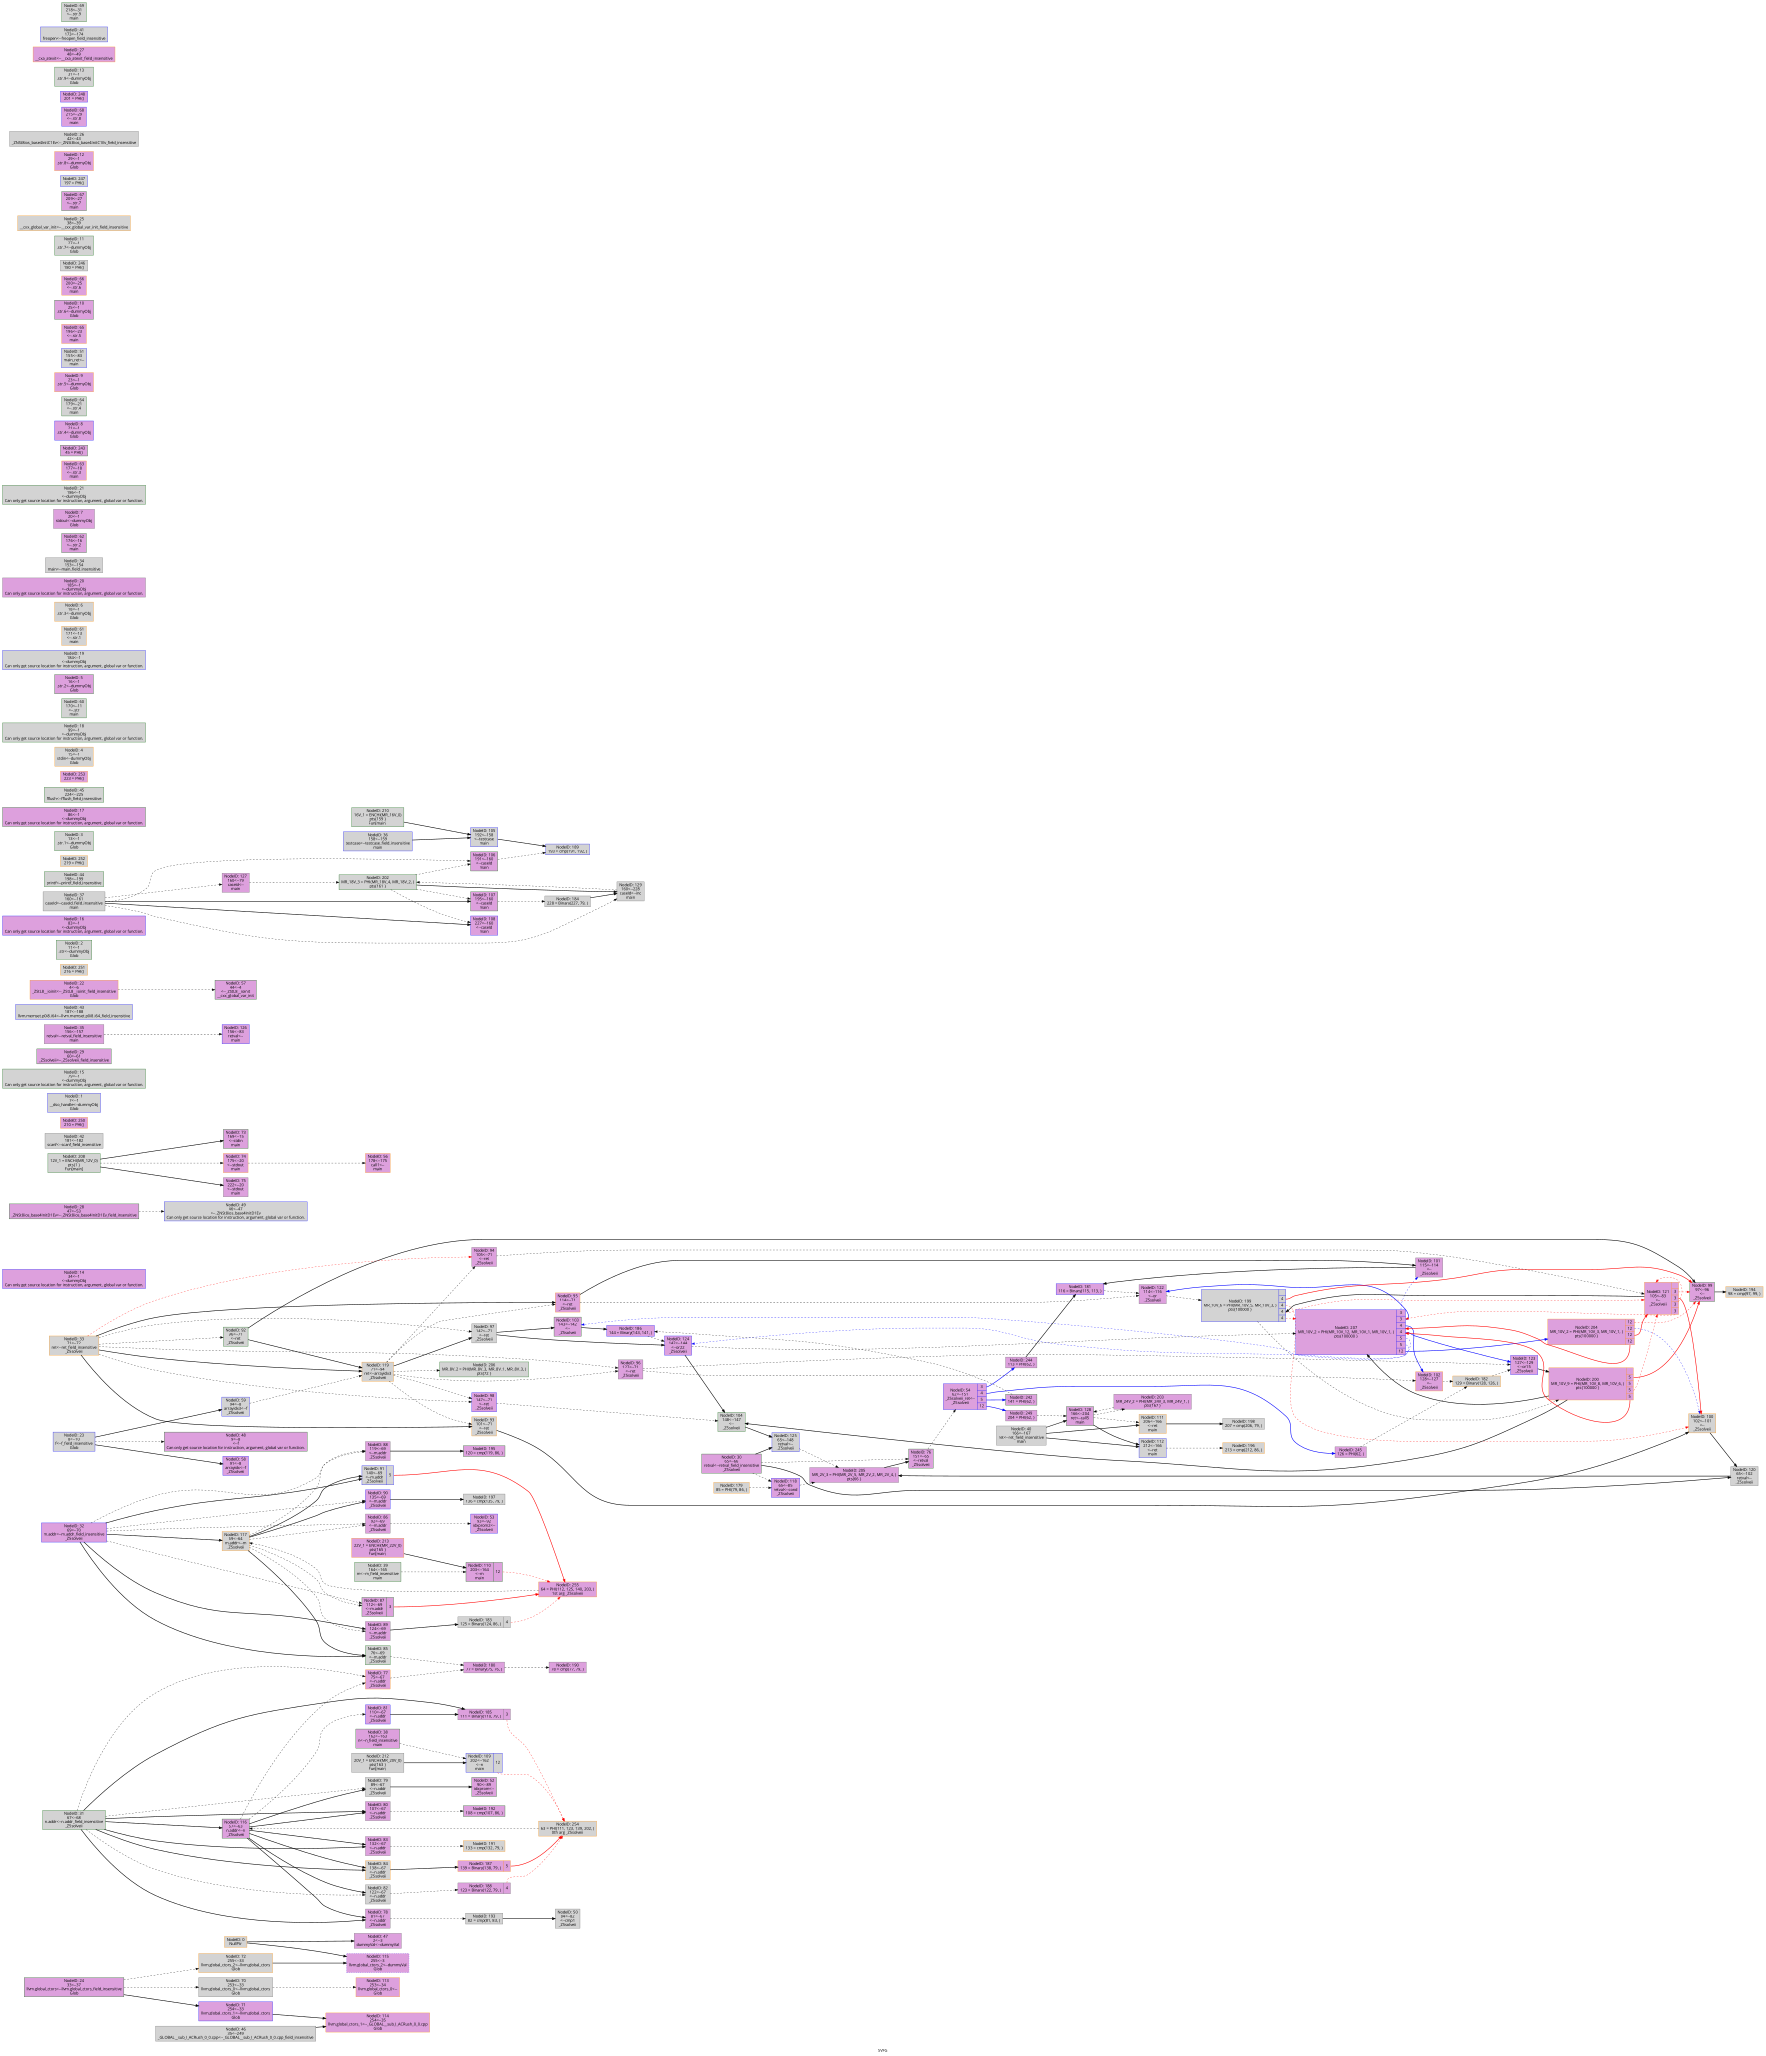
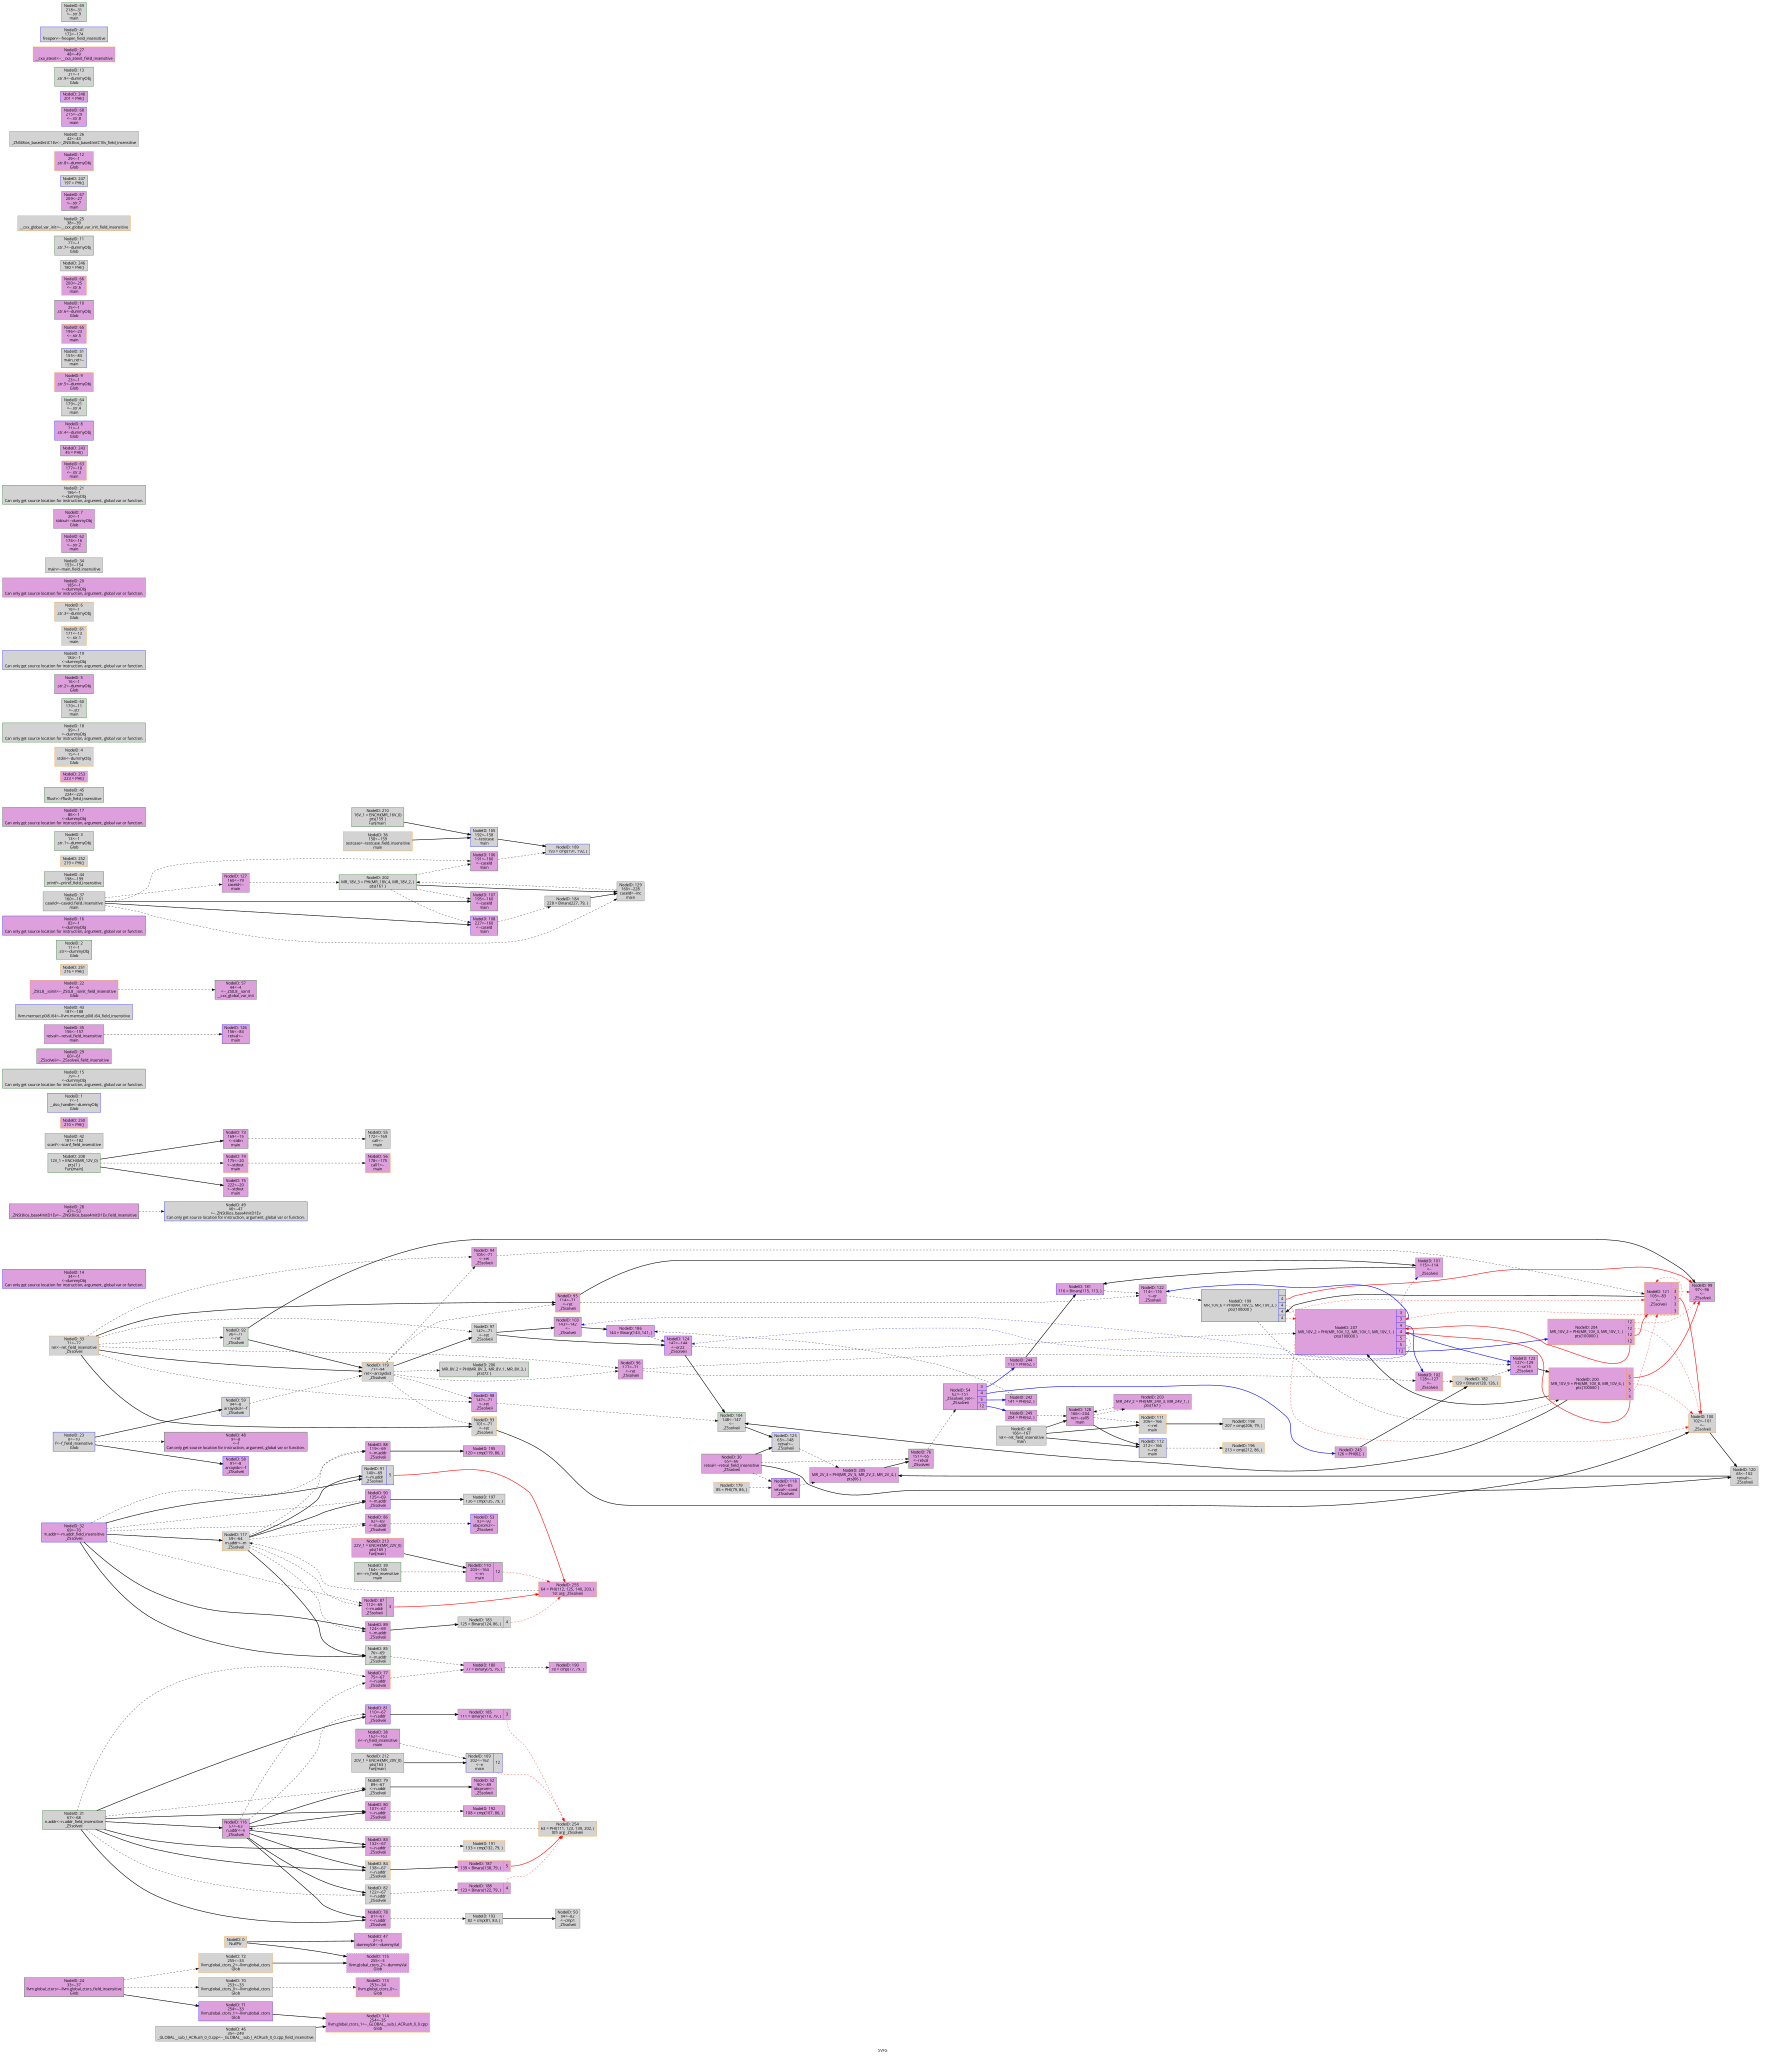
(378, 841) -> (378, 841)
(520, 901) -> (523, 915)
none -> (378, 1139)
(273, 1273) -> (273, 1273)
(1744, 1292) -> none
(1679, 1359) -> (1679, 1359)
none -> (1665, 1393)
(1415, 1416) -> (1415, 1416)
(260, 1714) -> (228, 1760)
